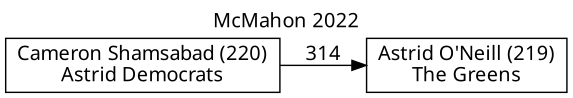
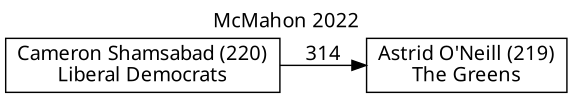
(143, 65) -> (143, 65)
